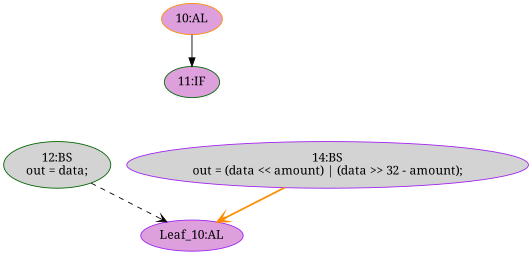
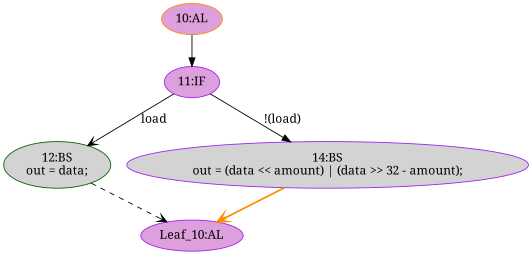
(192, 82) -> (192, 82)
none -> (247, 116)
none -> (135, 117)
